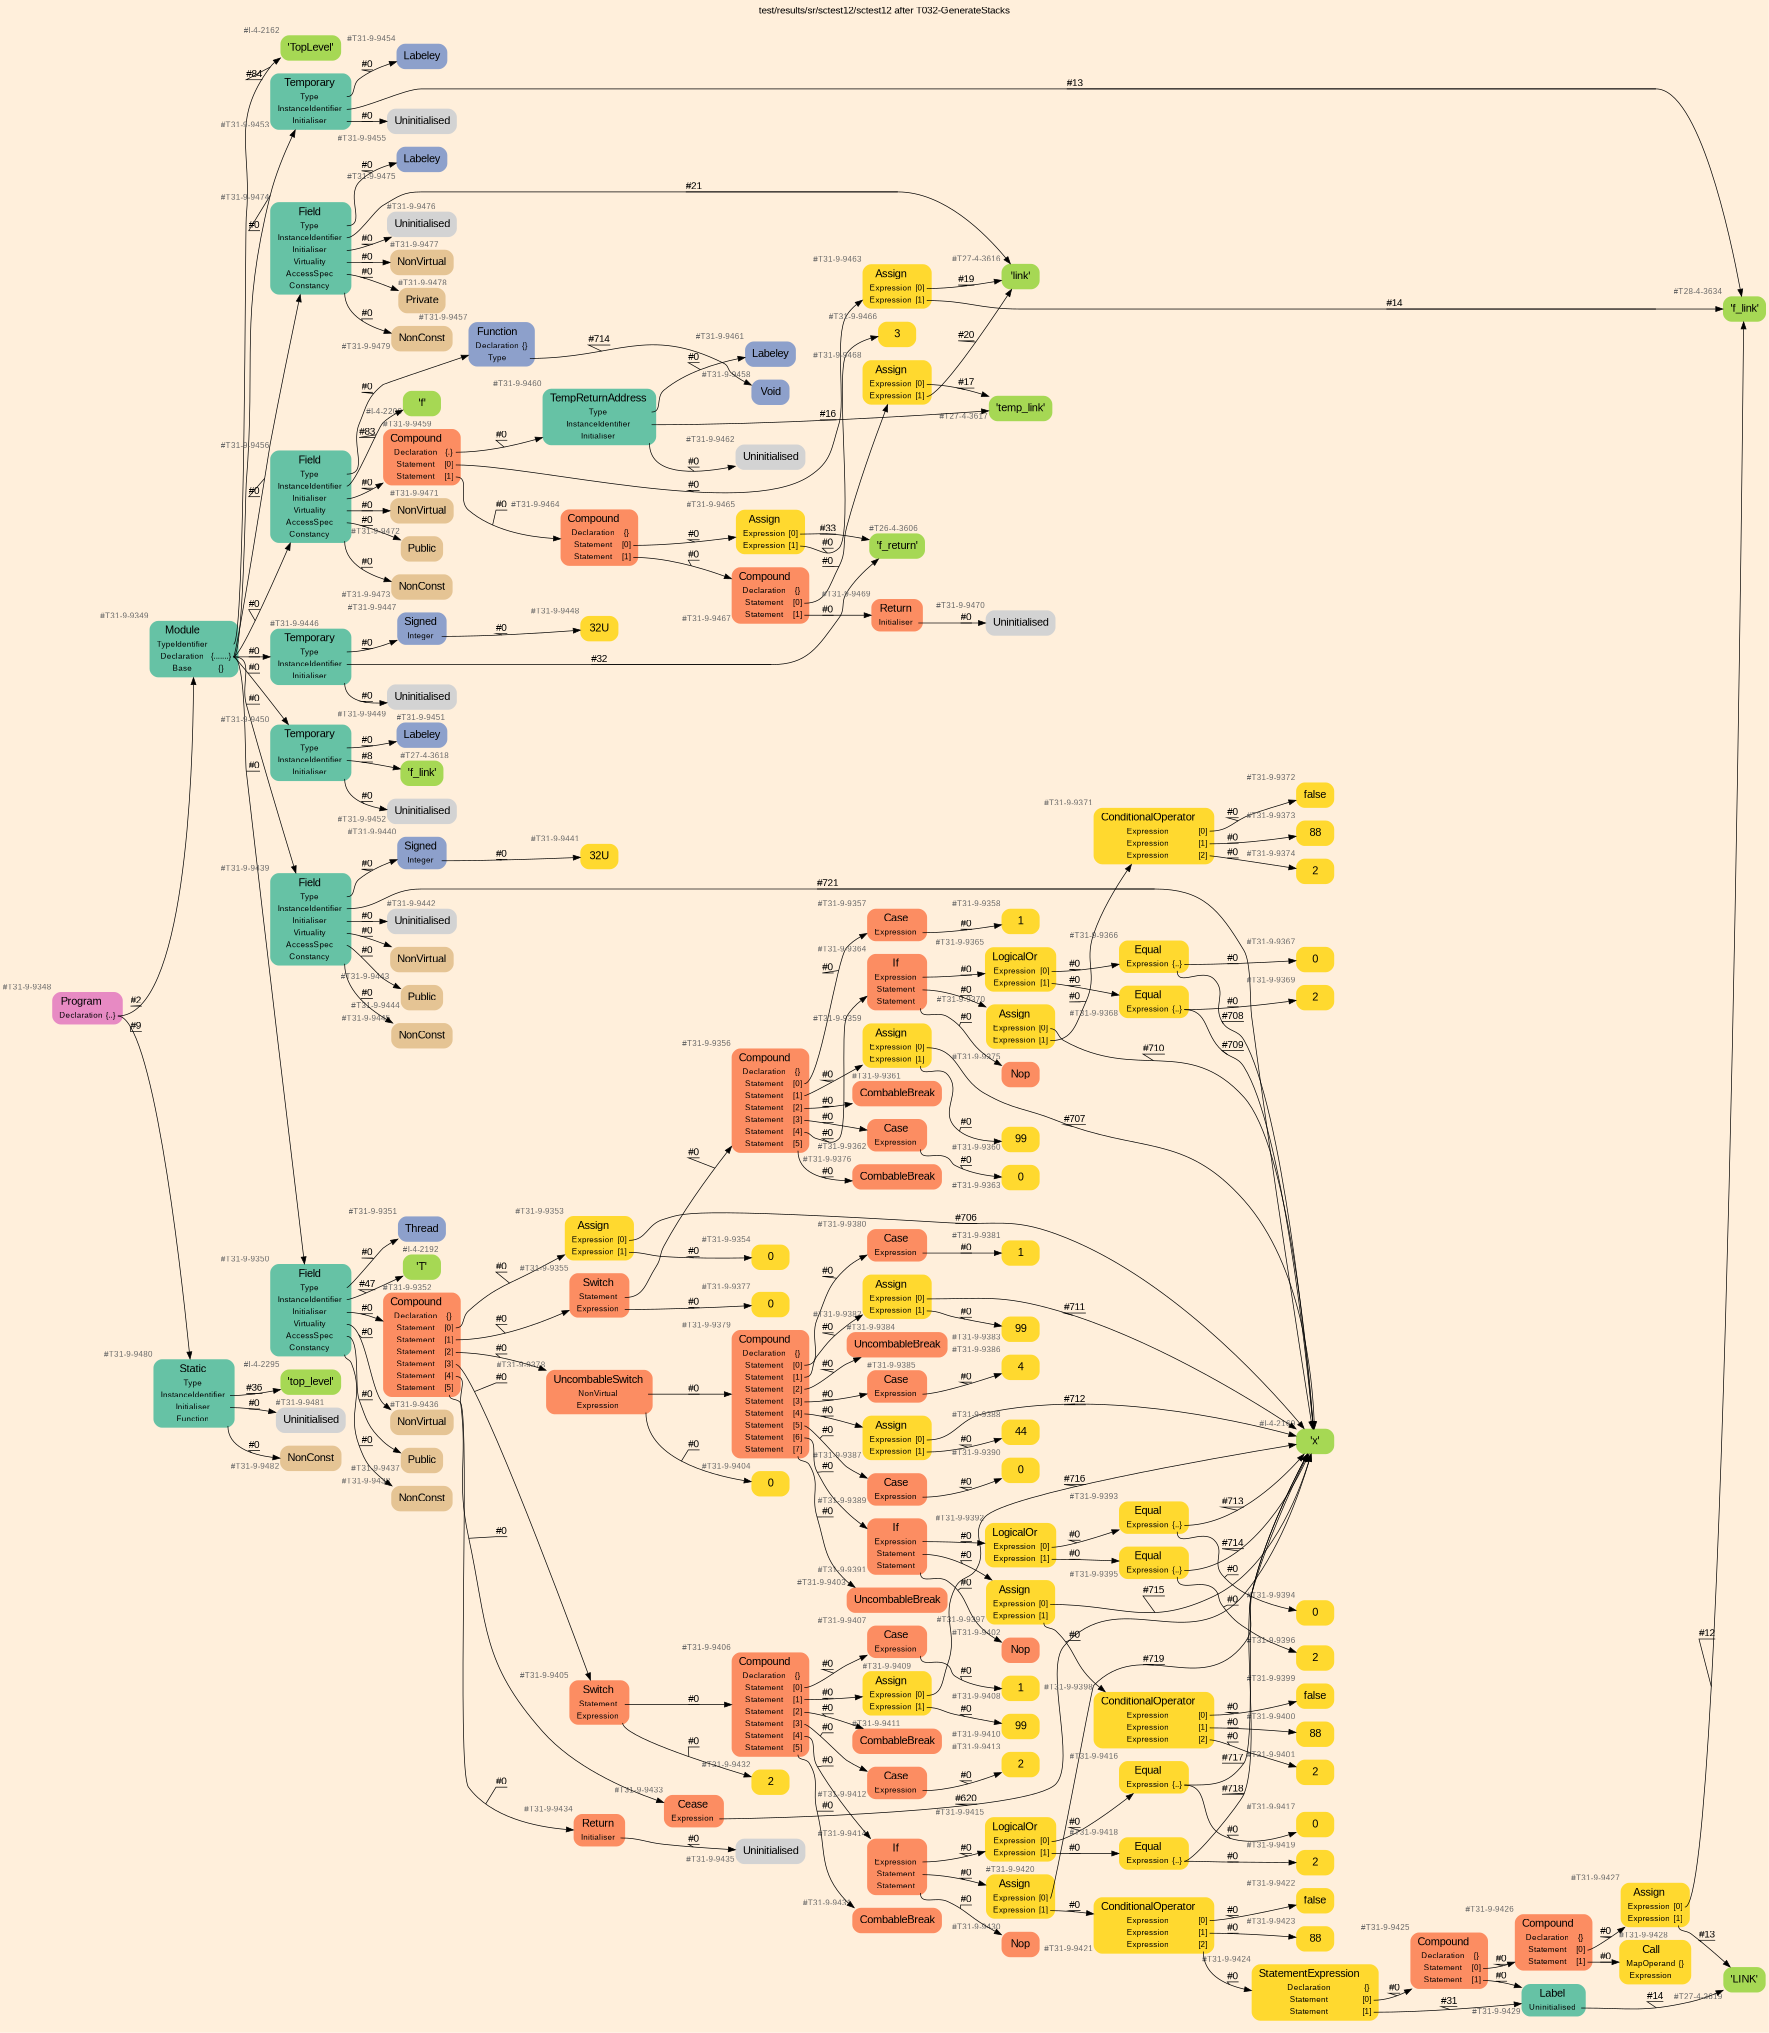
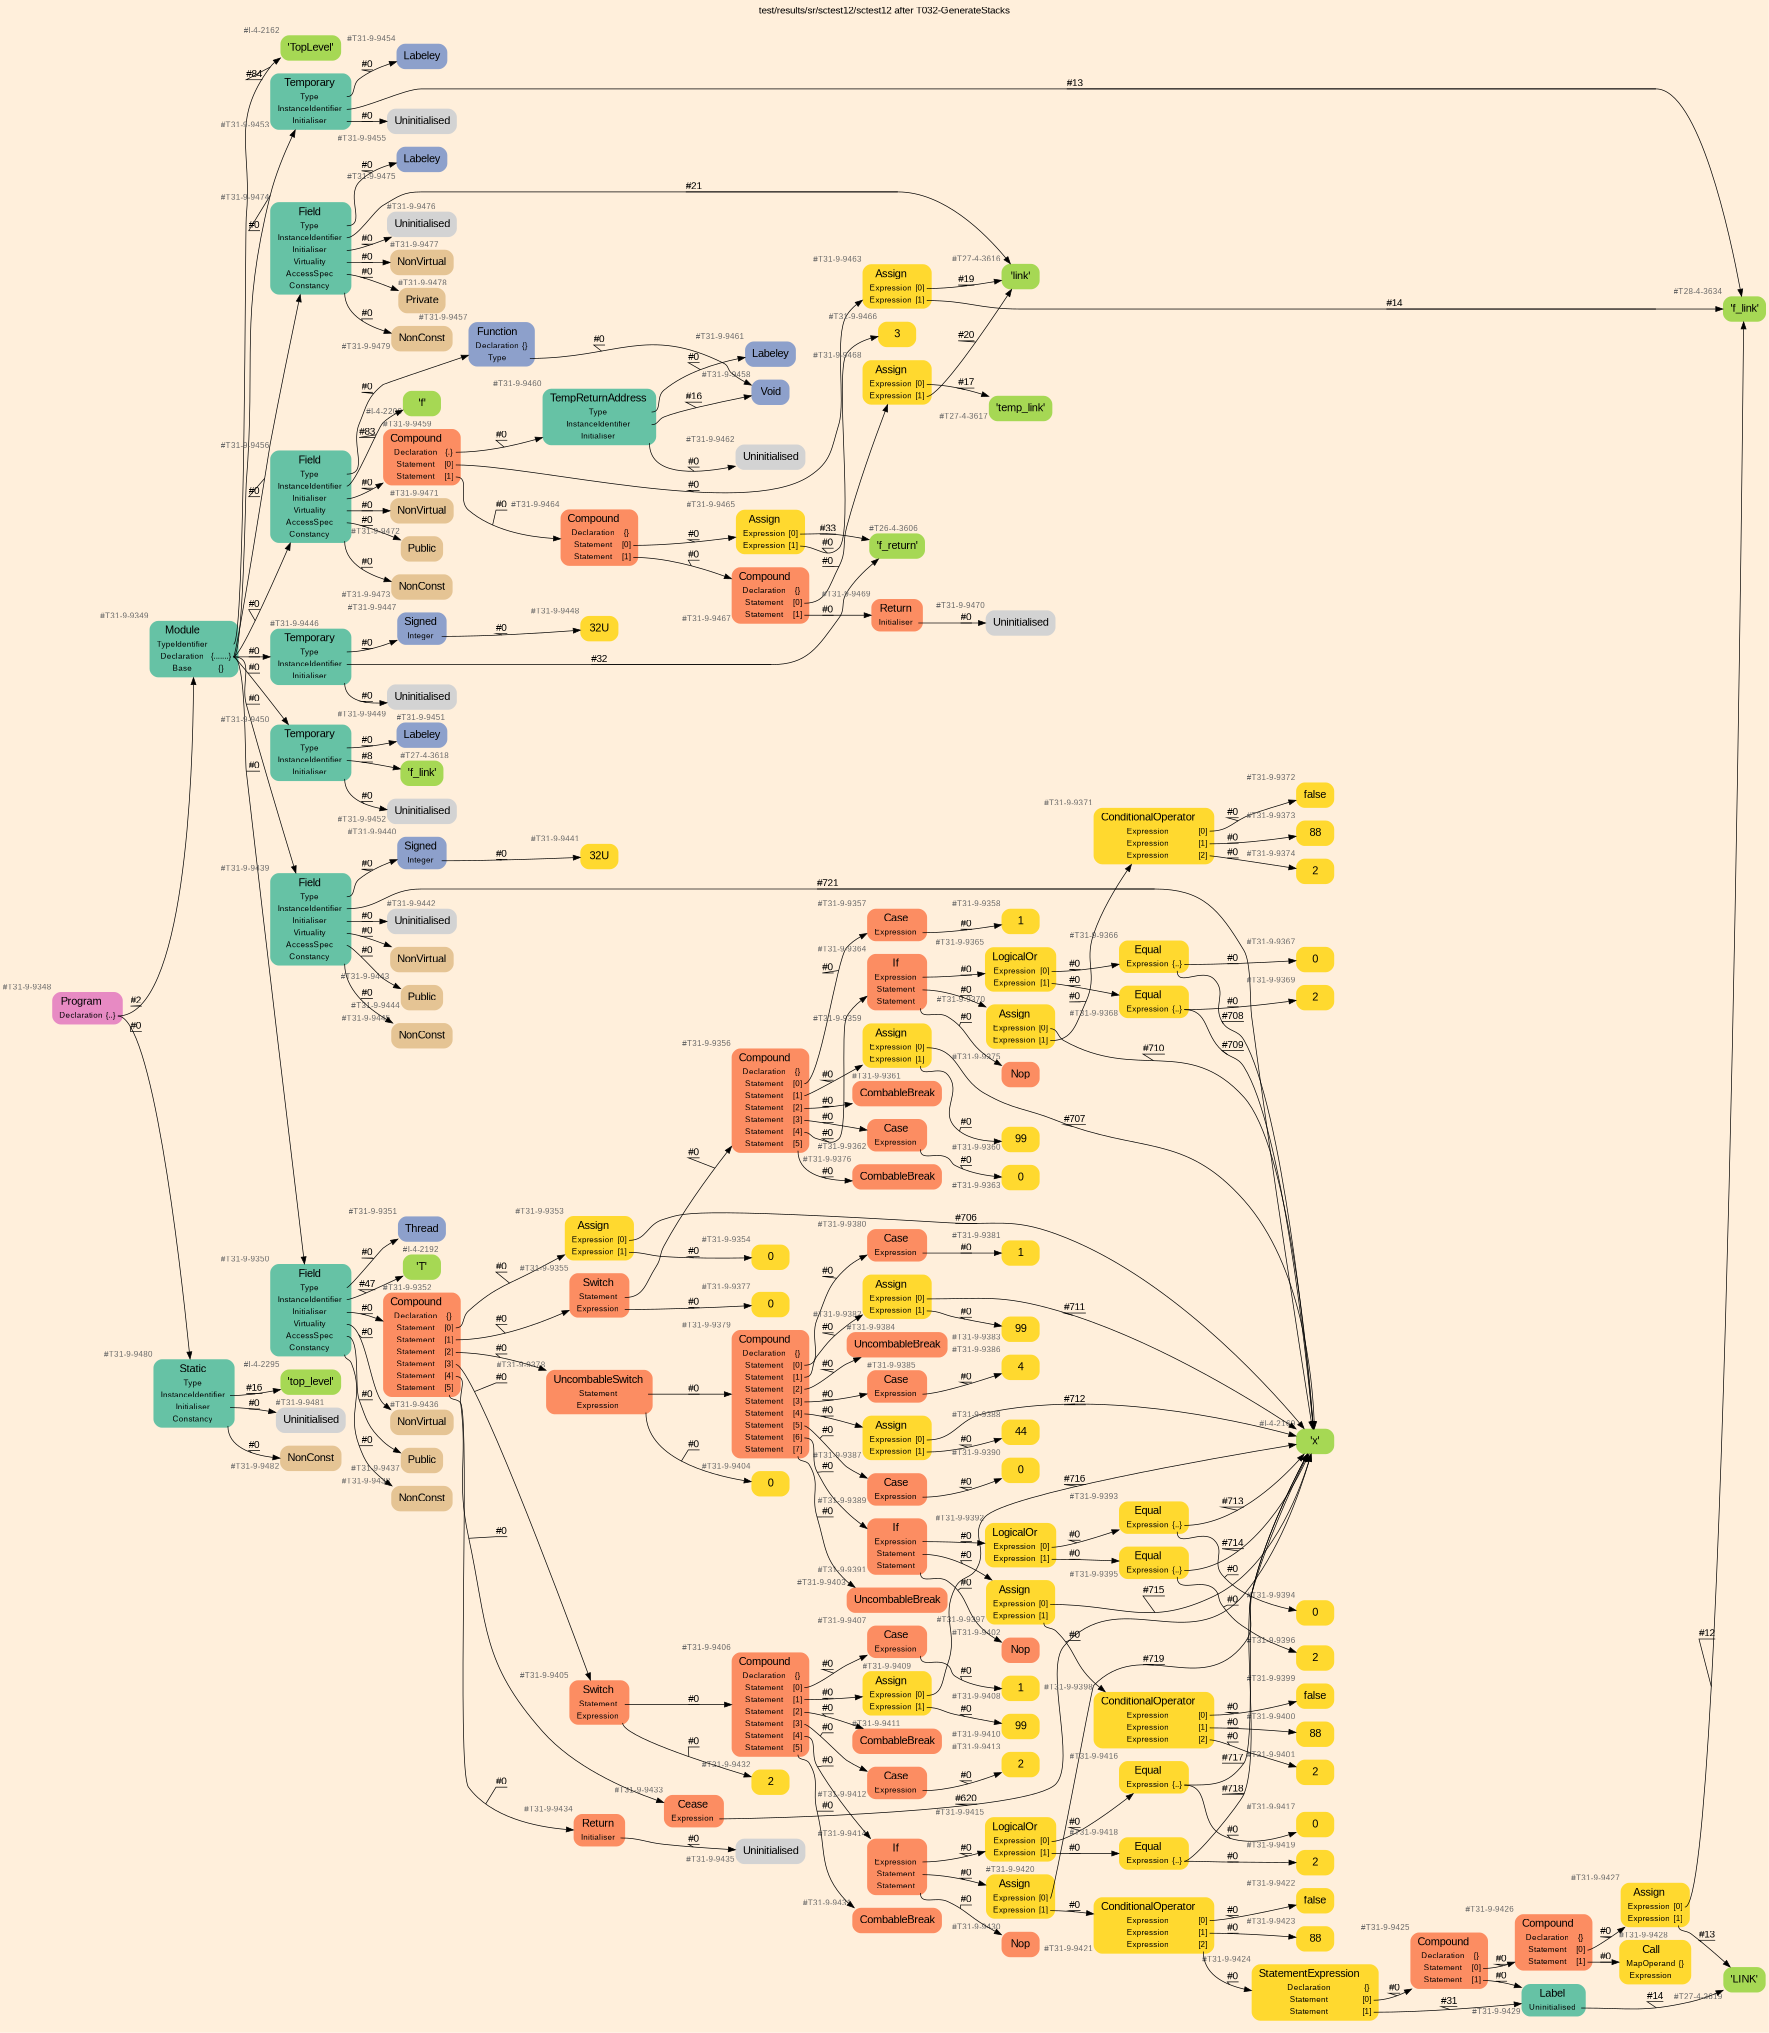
(599, 340) -> (599, 340)
(817, 421) -> (696, 408)
(136, 1026) -> (136, 1026)
(254, 1388) -> (254, 1388)
(598, 1393) -> (598, 1393)
(193, 1419) -> (193, 1419)
